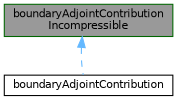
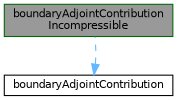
(82, 61) -> (96, 50)
